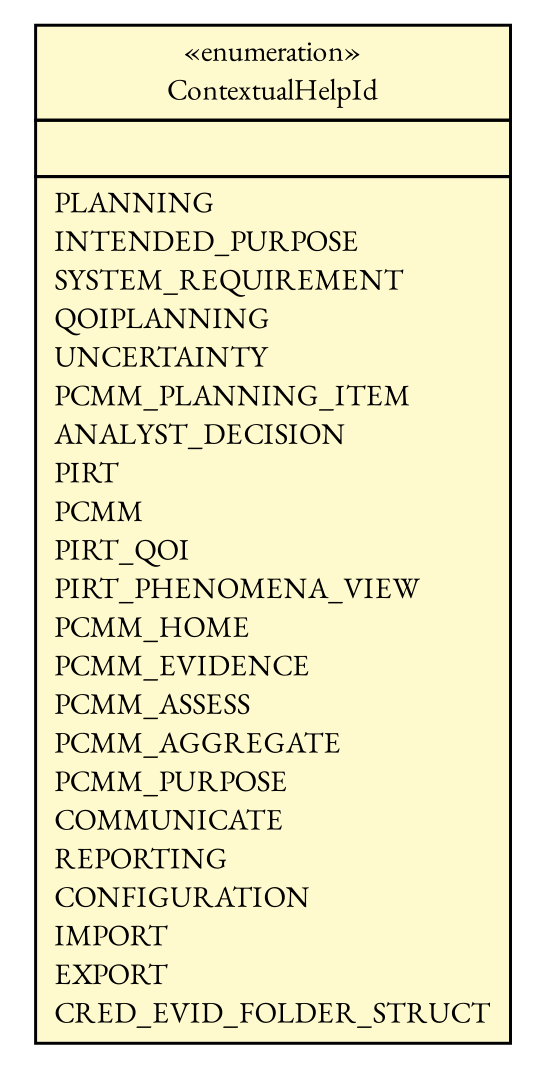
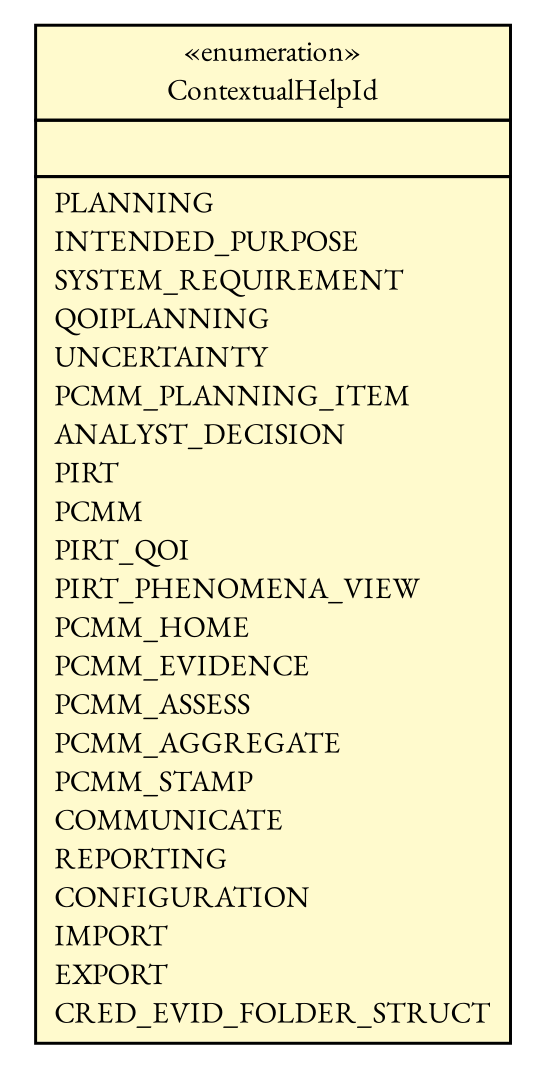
(172, 782) -> (154, 782)
